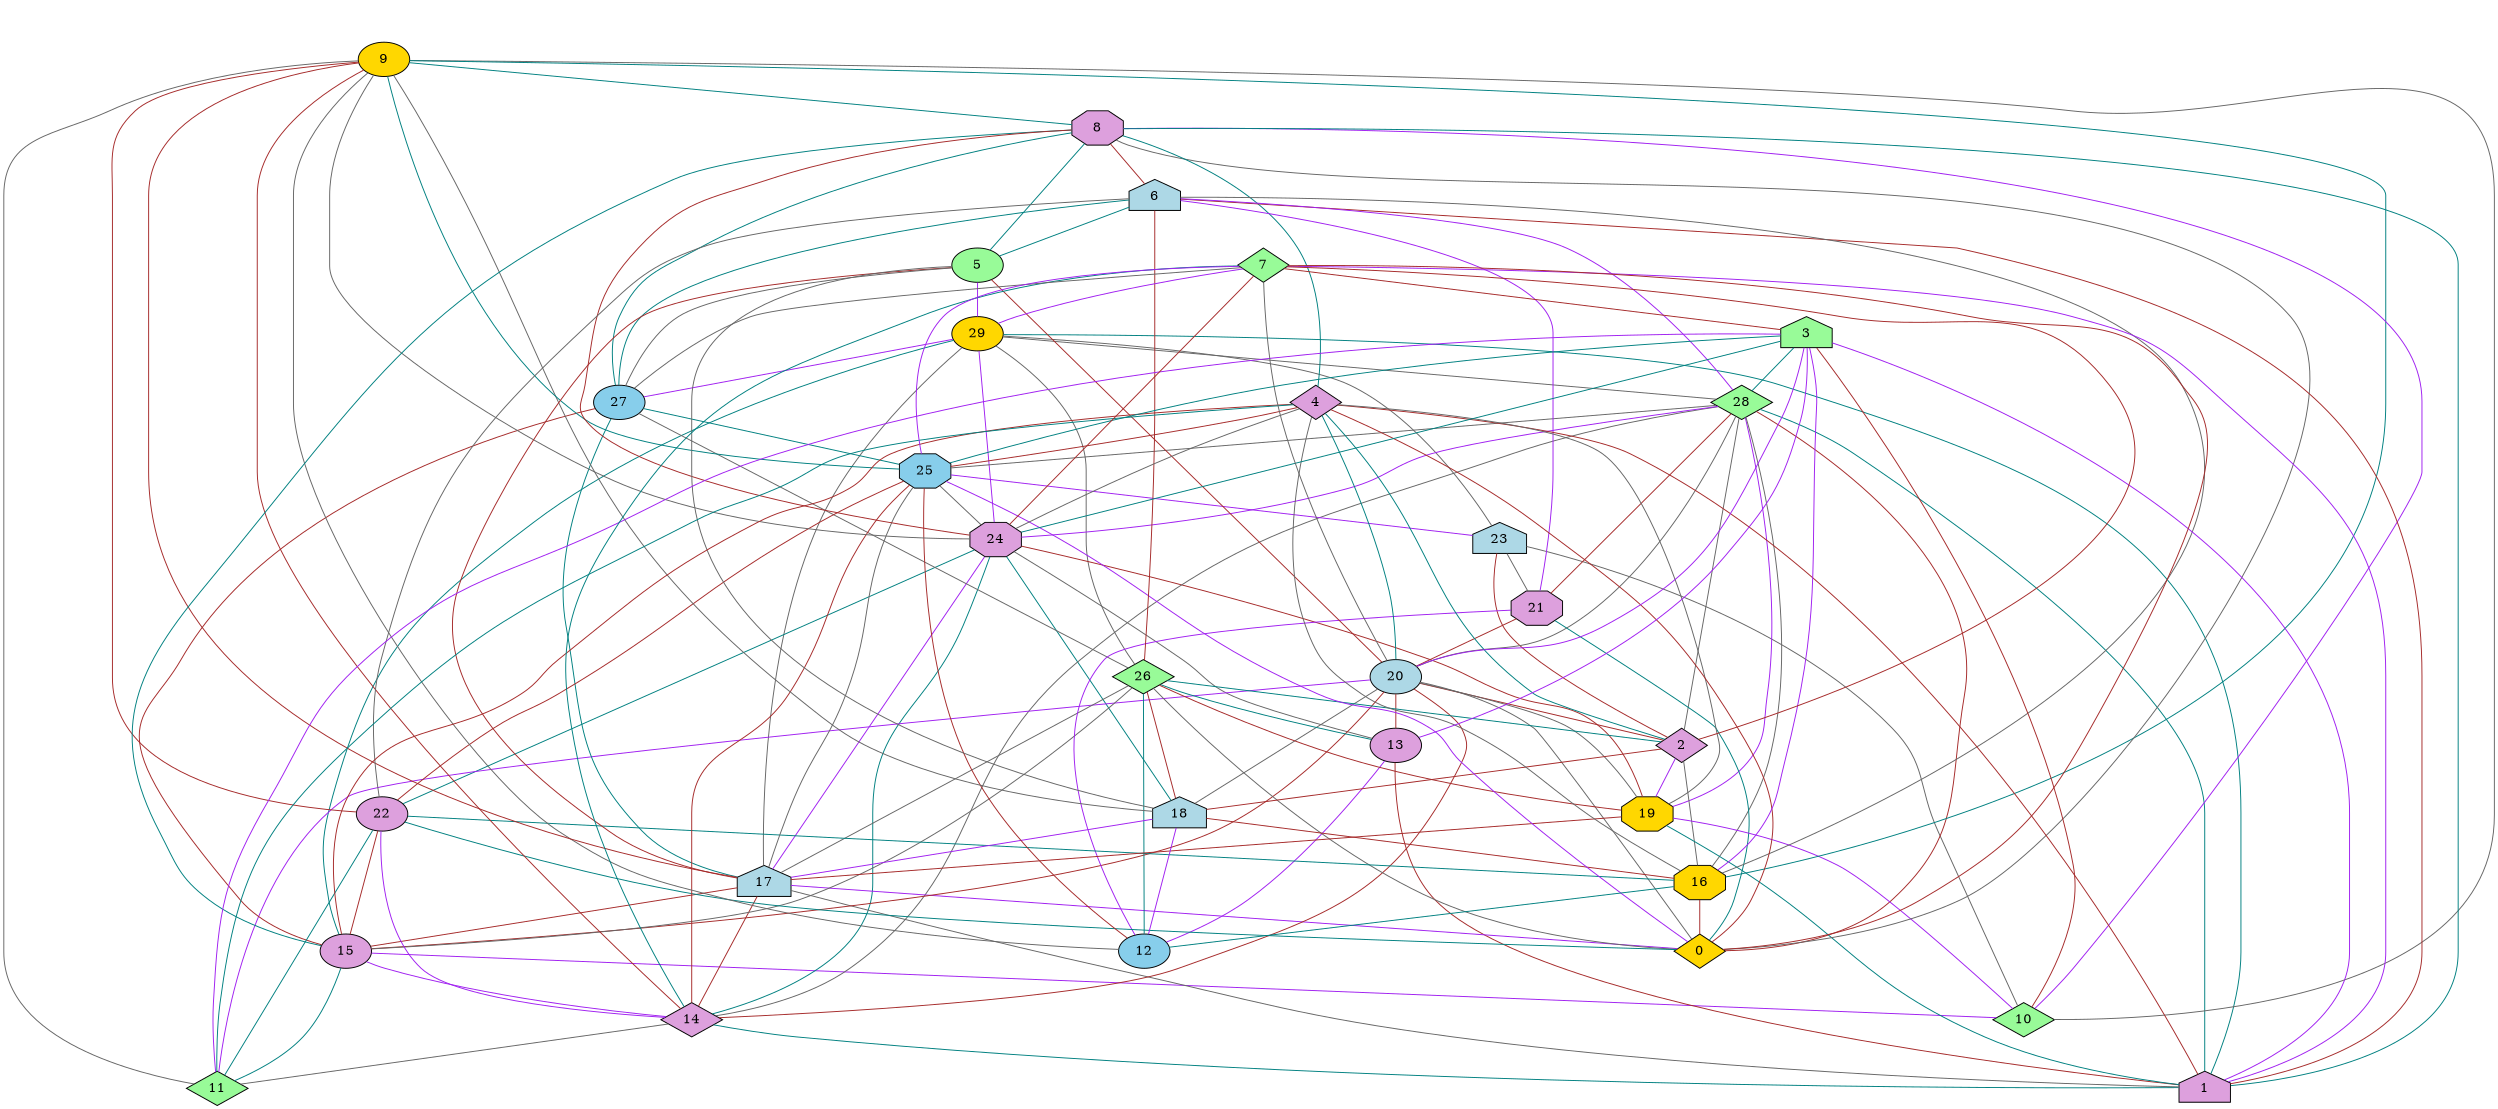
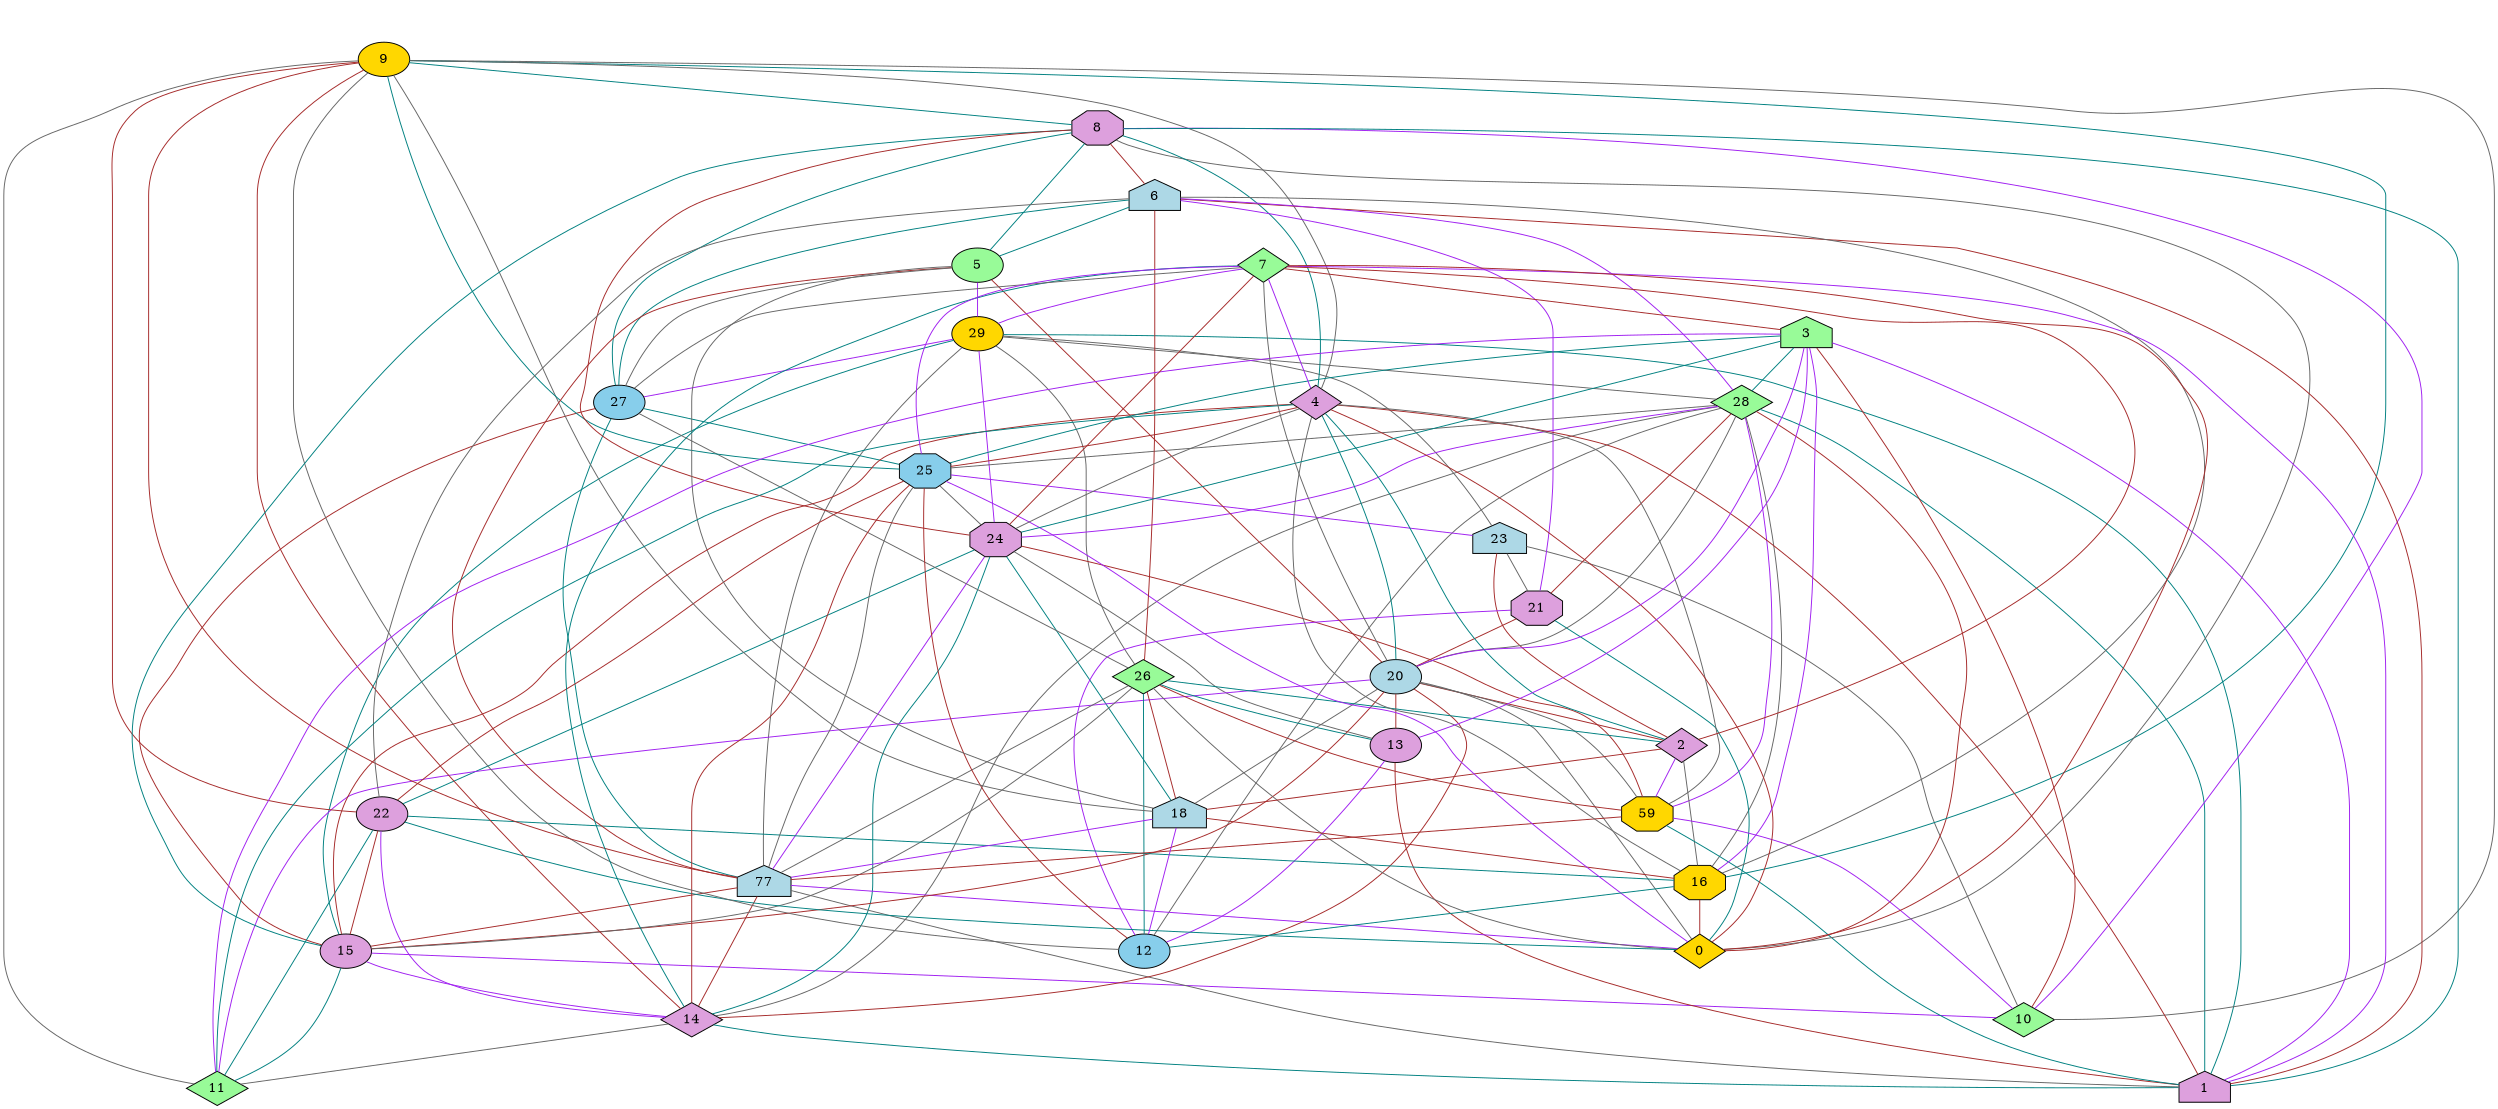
none -> (1289, 331)
(525, 434) -> (965, 85)
(1710, 582) -> (1385, 608)
(1647, 814) -> (1647, 814)
(764, 883) -> (764, 883)
